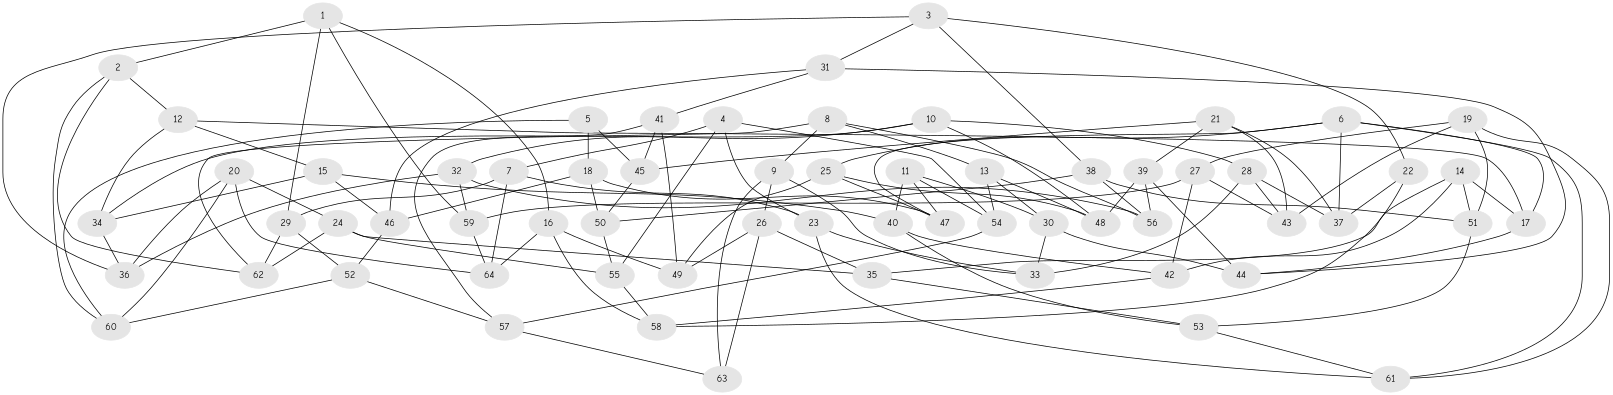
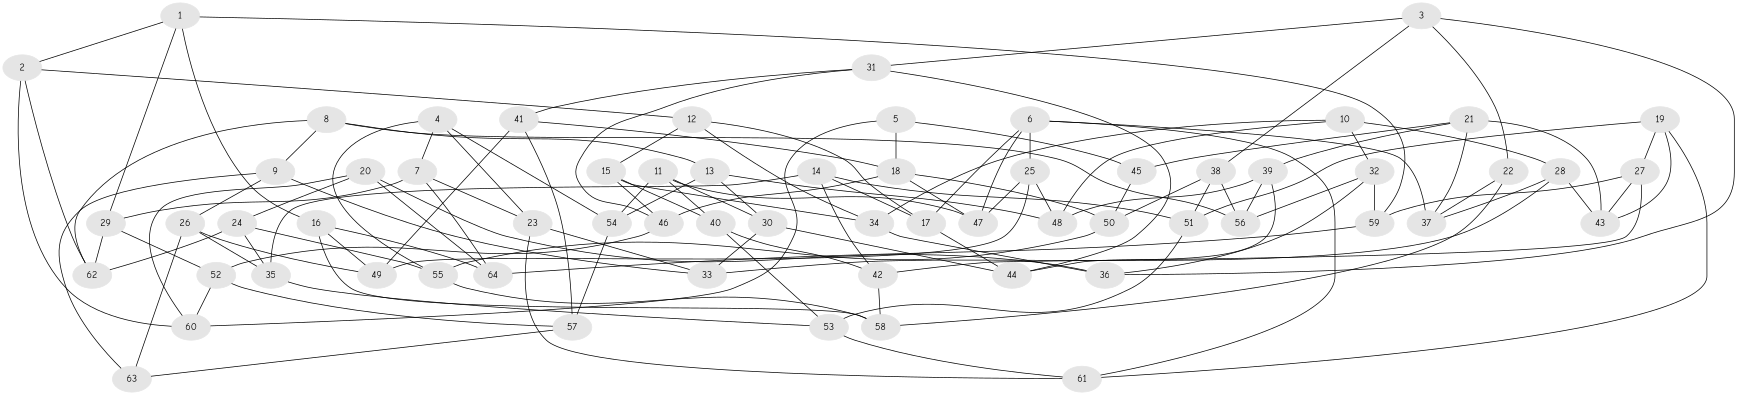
(650, 146) -> (734, 143)
